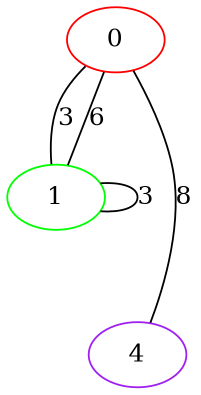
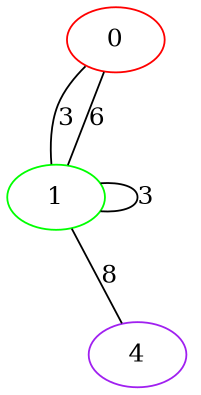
(175, 194) -> (97, 276)
